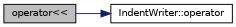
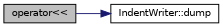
(172, 14) -> (165, 14)
